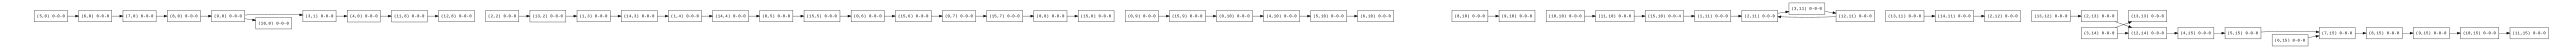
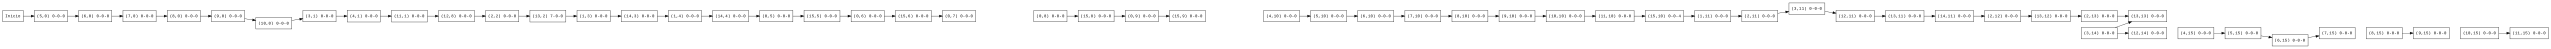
(272, 14) -> (296, 20)
none -> (13, 16)
(364, 16) -> (364, 16)
(409, 16) -> (409, 16)
none -> (478, 16)
(548, 16) -> (548, 16)
(1005, 16) -> none
none -> (1118, 16)
(1235, 16) -> none
none -> (1423, 16)
none -> (1539, 16)
none -> (2025, 16)
(1808, 17) -> (1878, 16)
(2121, 24) -> (2121, 16)
(2289, 31) -> (2265, 36)
(2171, 33) -> none
(2359, 33) -> none
(2453, 33) -> none
